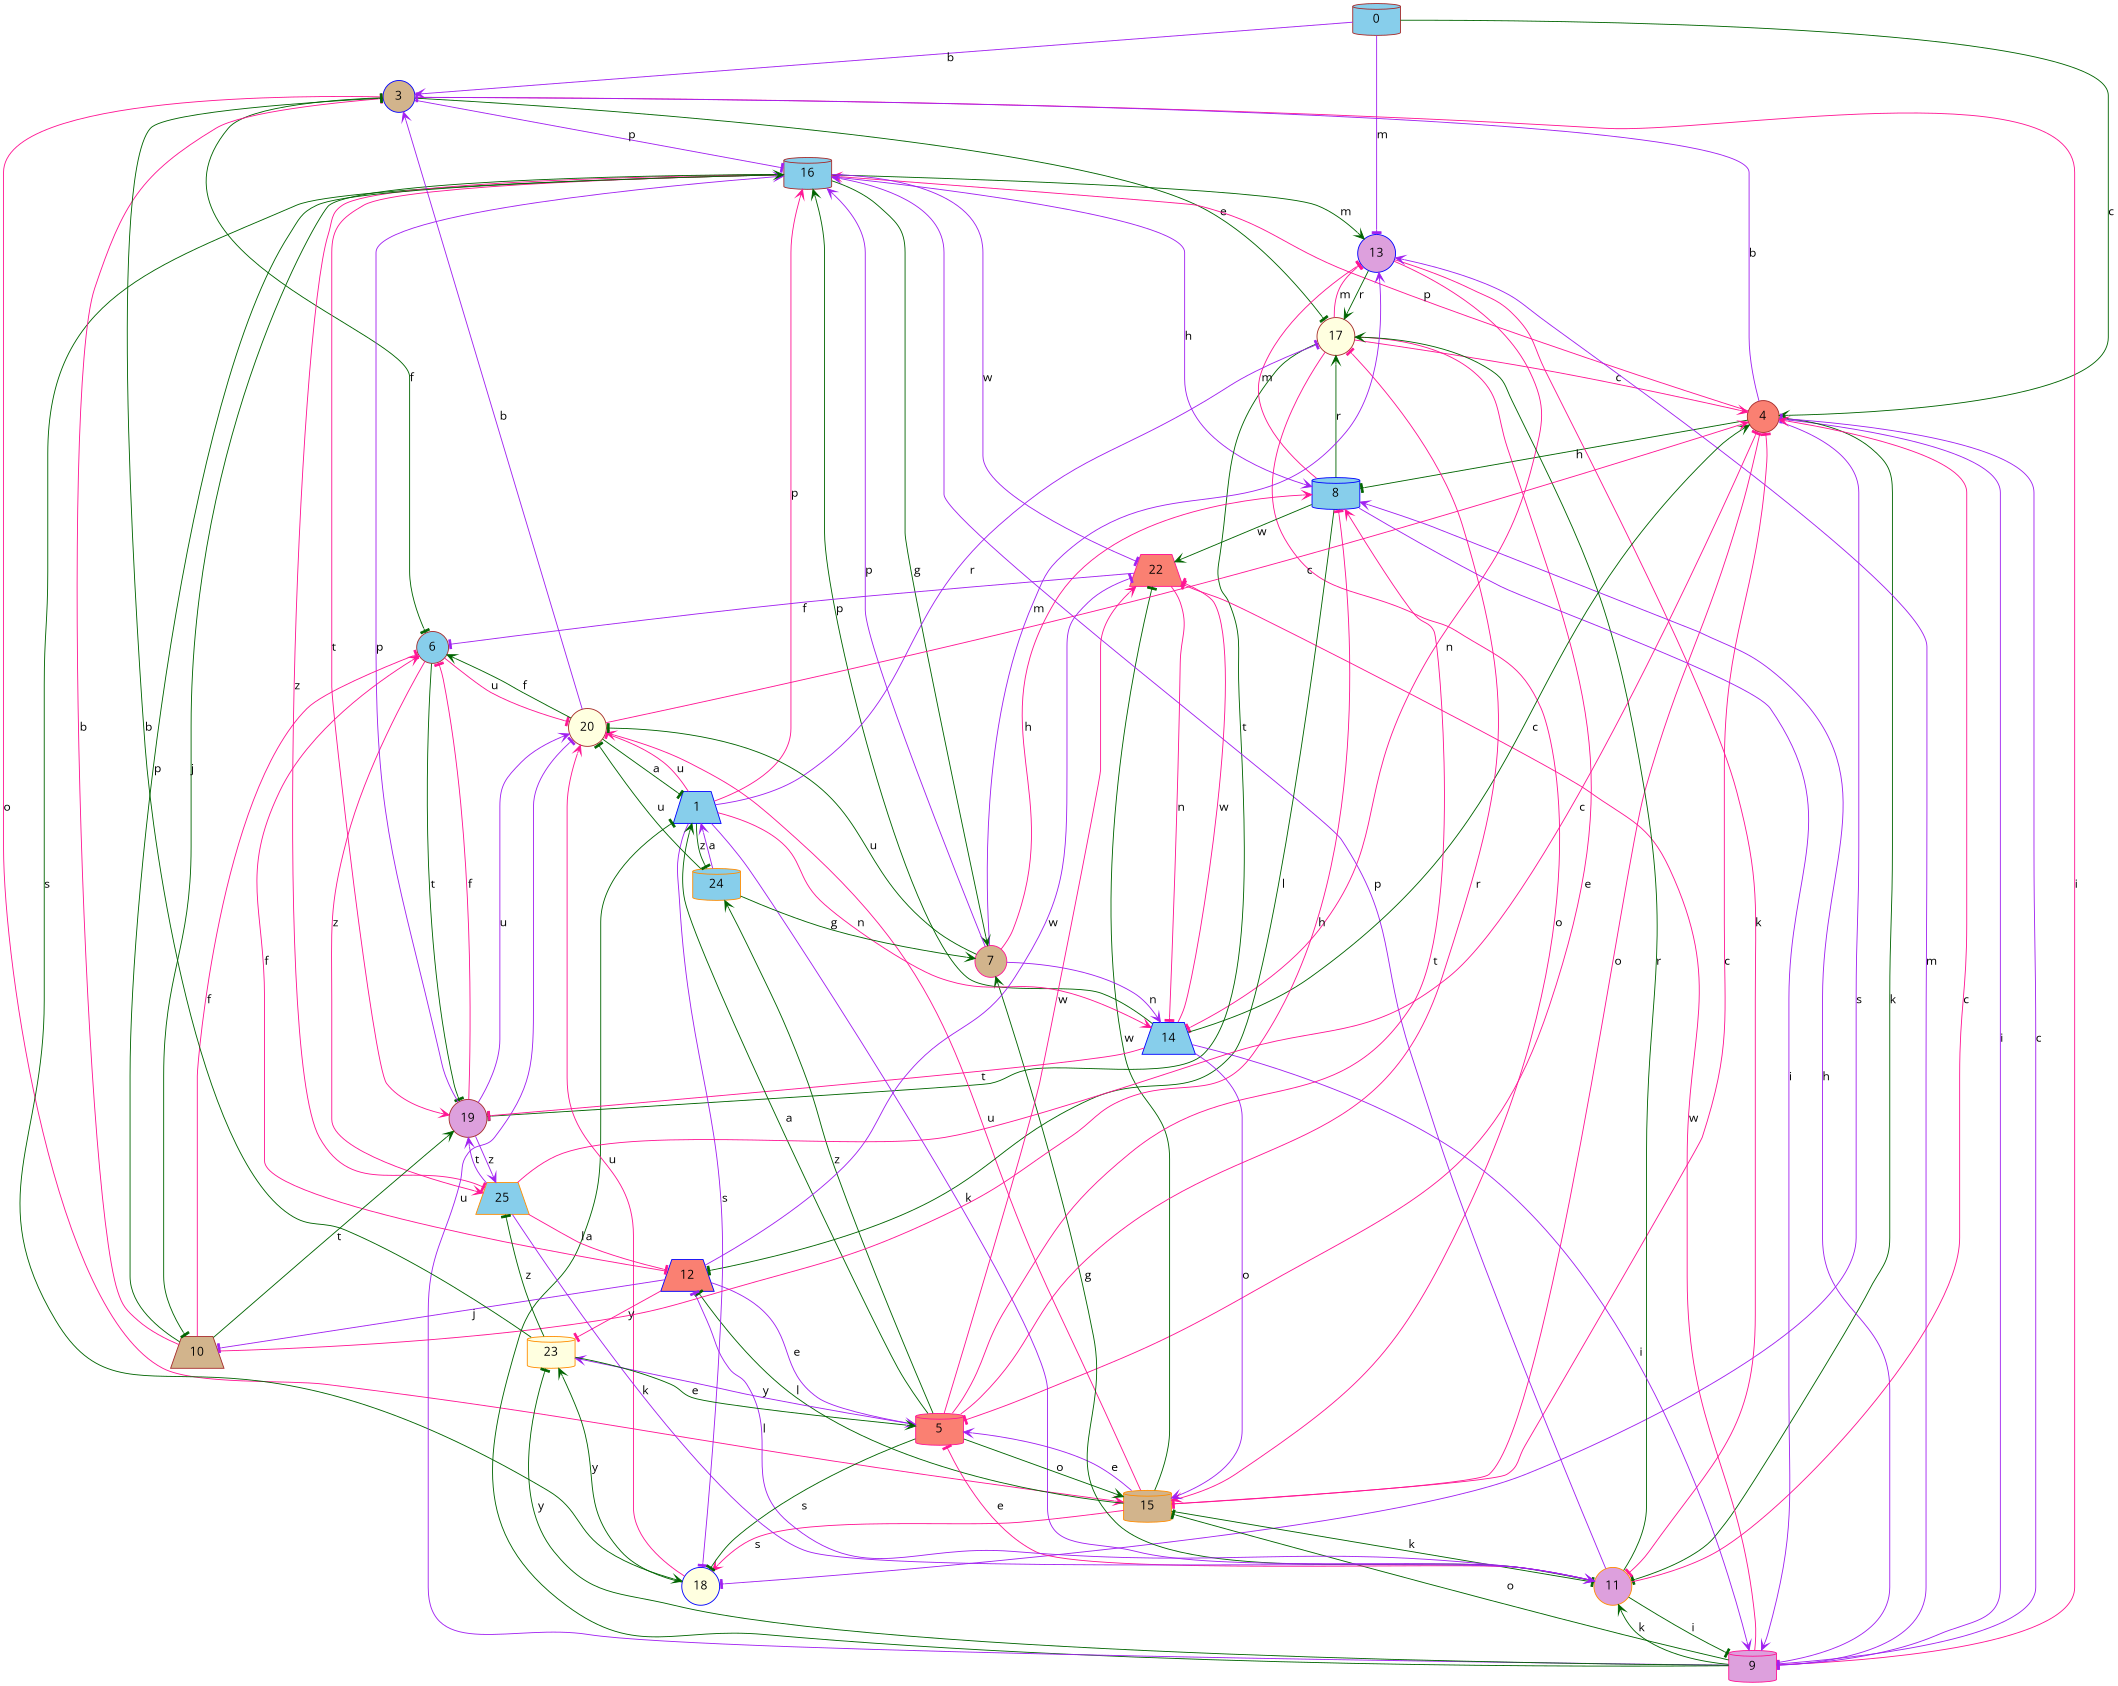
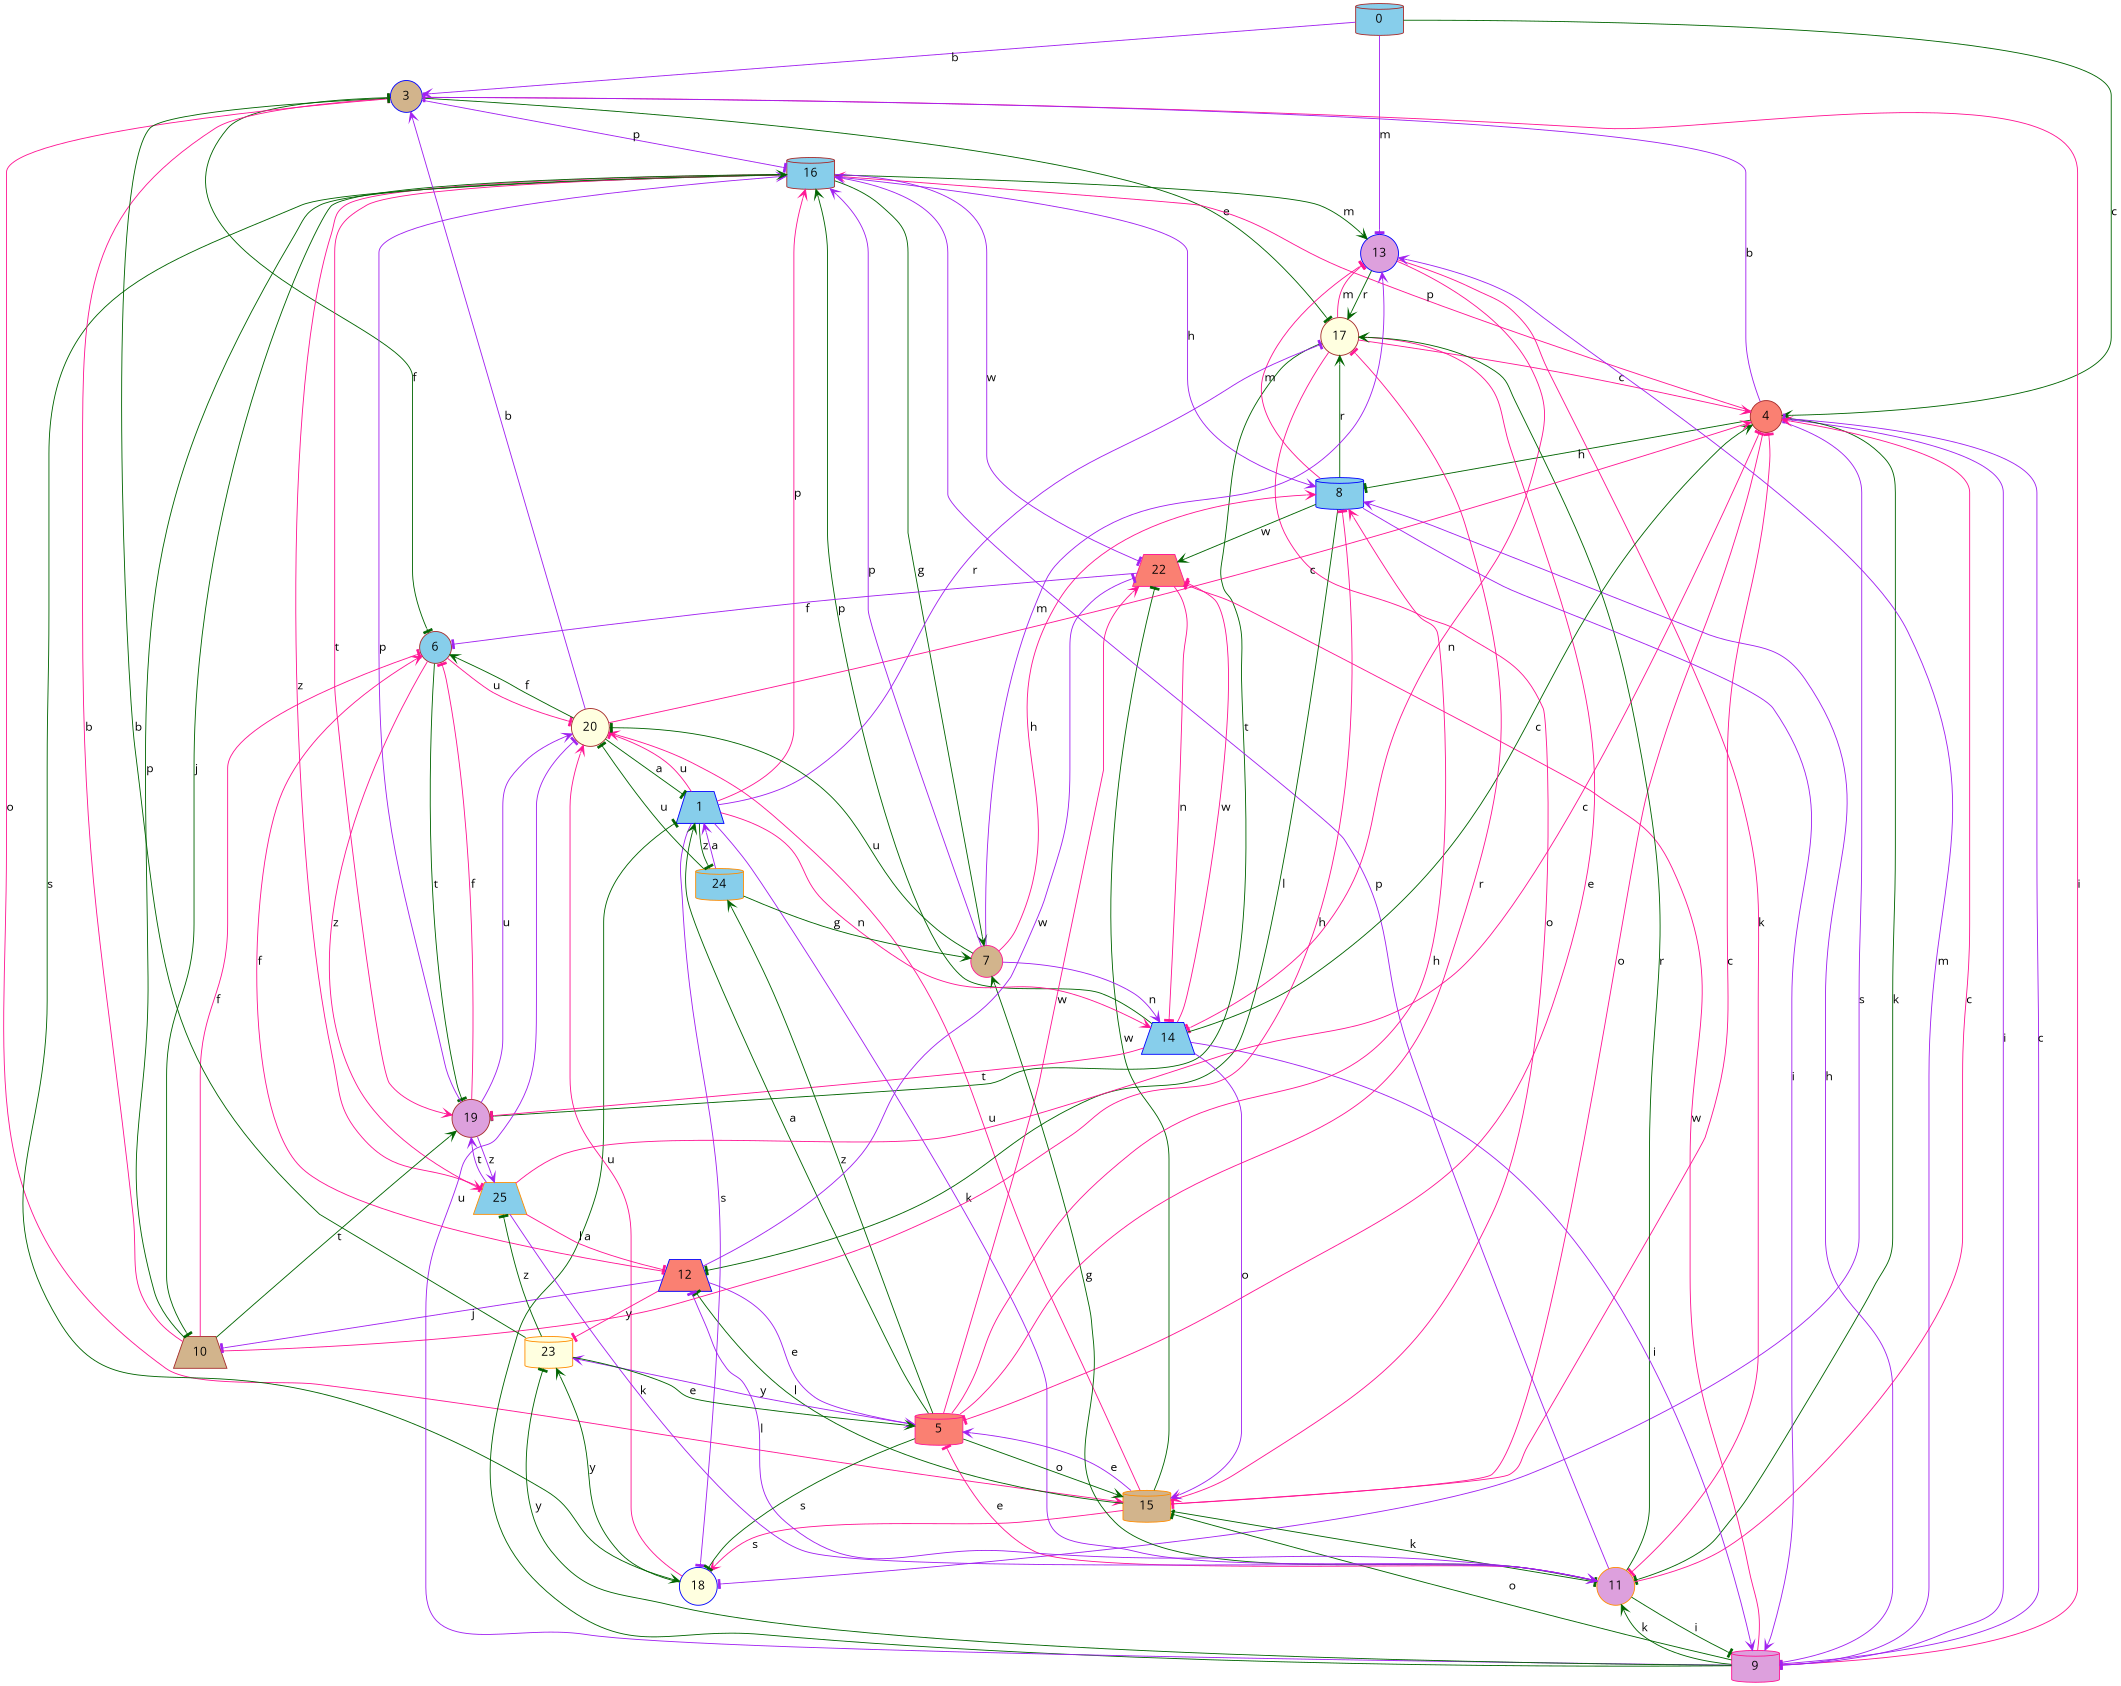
(1436, 961) -> (1437, 961)
